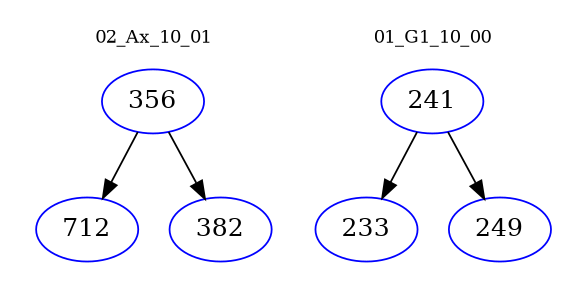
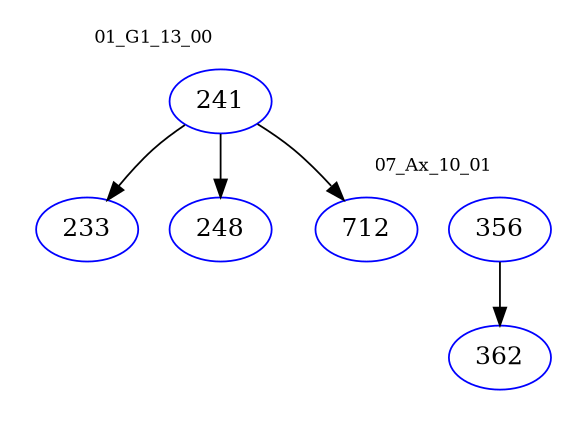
(154, 38) -> (433, 166)
(433, 38) -> (154, 38)
(124, 157) -> (313, 167)
(221, 230) -> (500, 358)
(500, 230) -> (221, 230)
